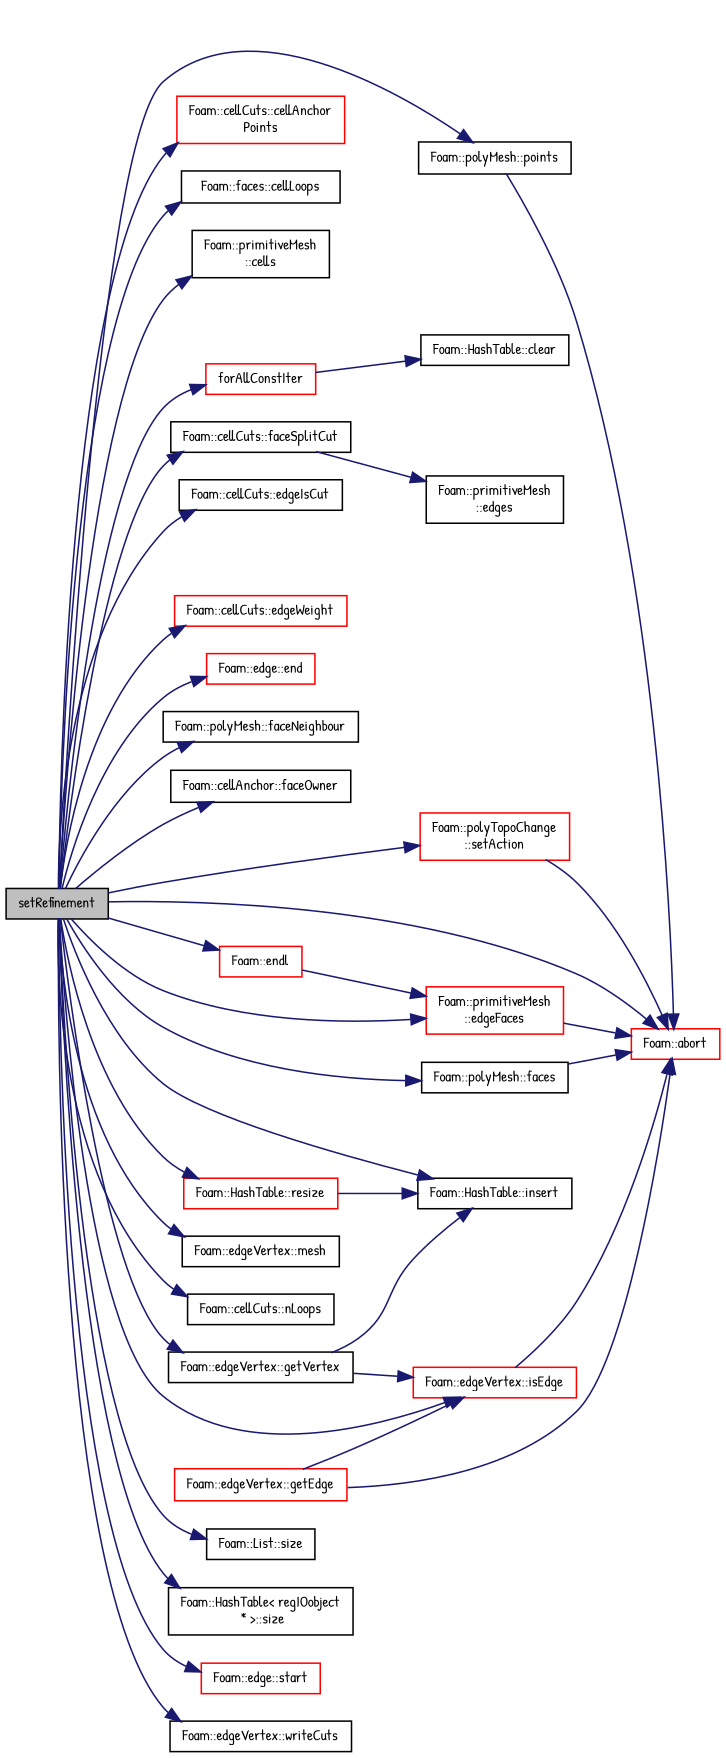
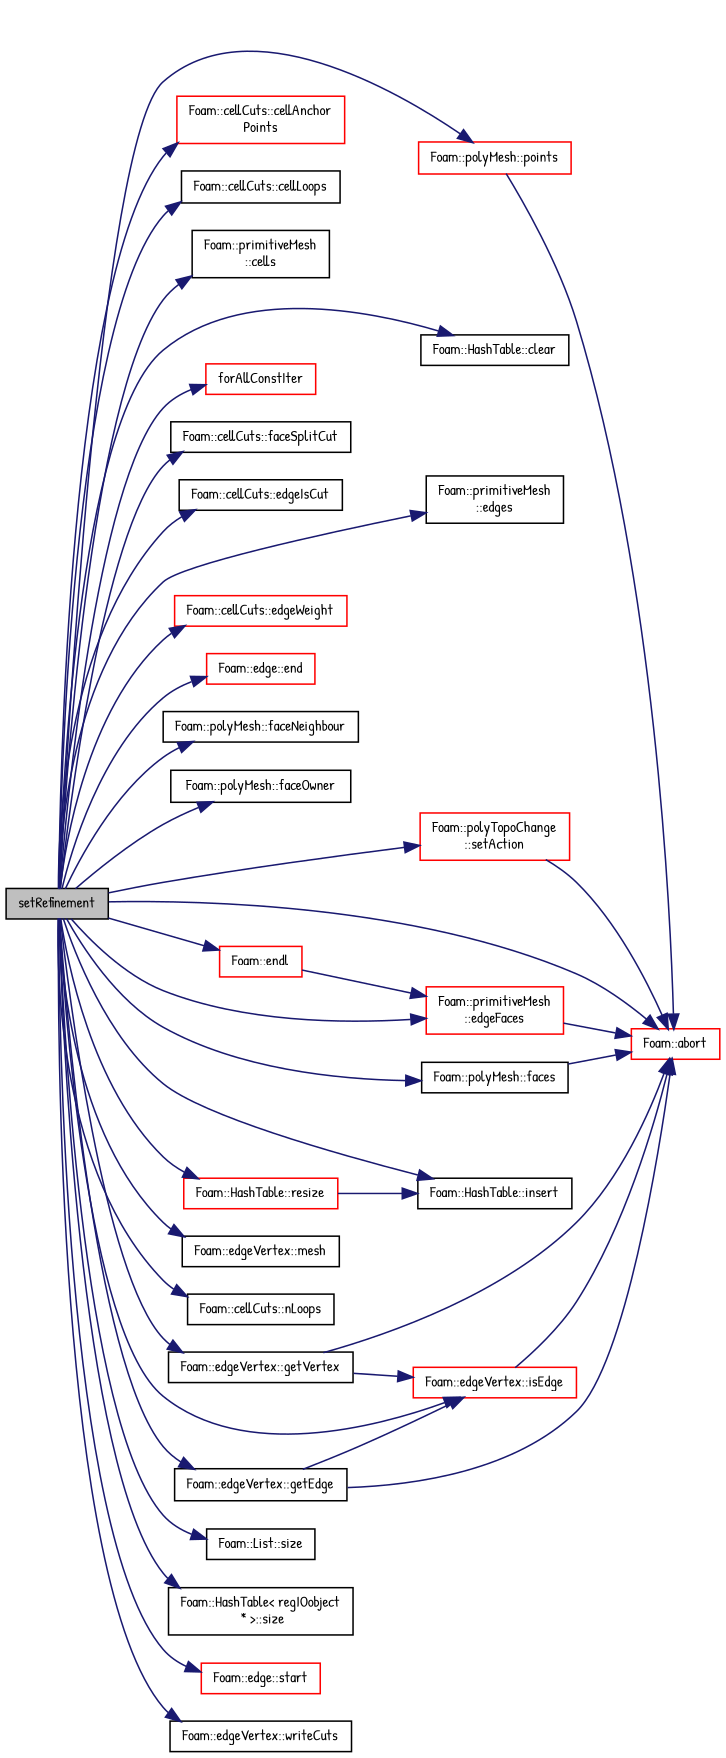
(495, 158) -> (495, 158)
(261, 187) -> (261, 187)
(361, 367) -> (146, 374)
(364, 464) -> (139, 610)
(261, 786) -> (261, 786)
none -> (90, 1200)
(395, 1286) -> (533, 1258)
(261, 1485) -> (261, 1485)
